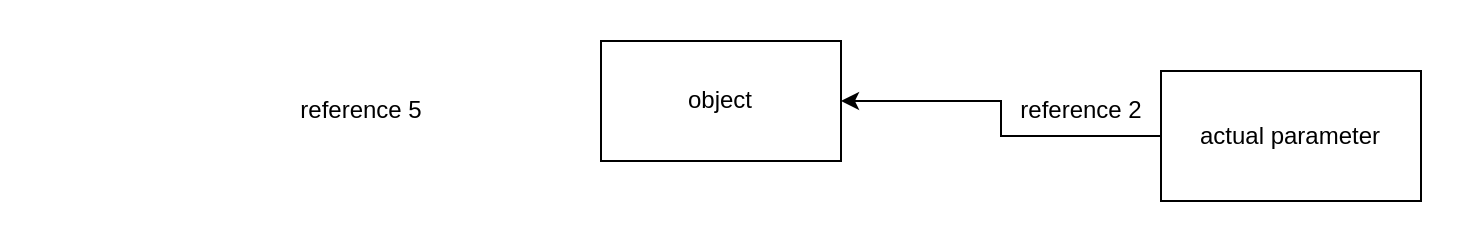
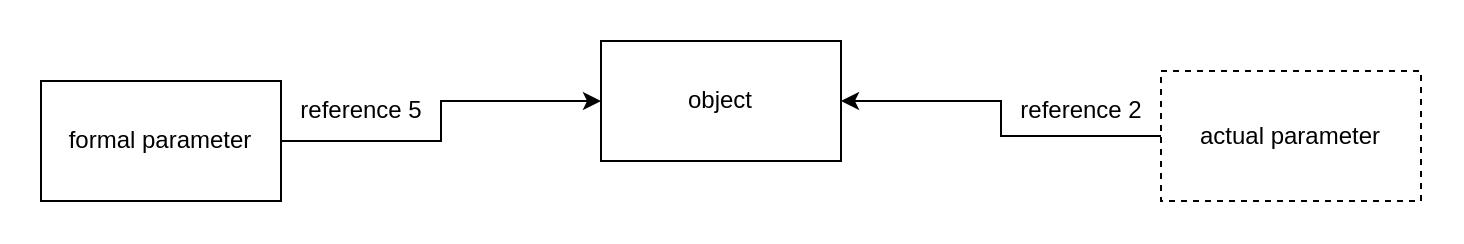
none -> (441, 128)
(1291, 136) -> (1291, 136)
none -> (161, 141)
